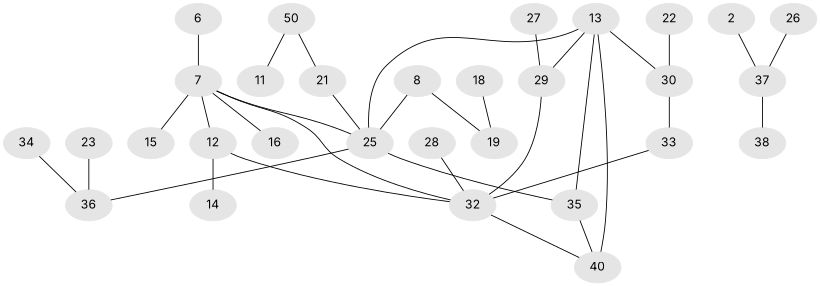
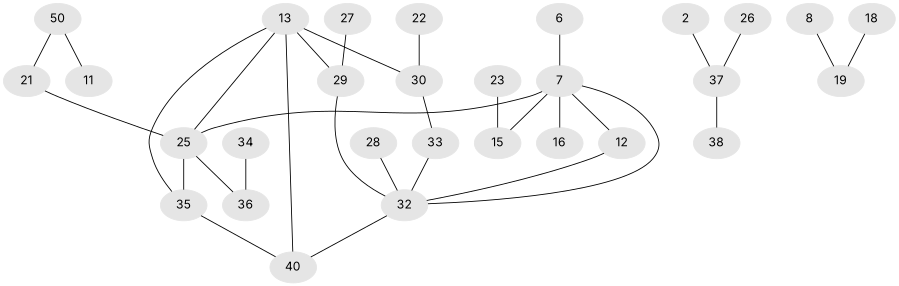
(394, 112) -> none
(89, 174) -> (498, 112)
(213, 205) -> none
